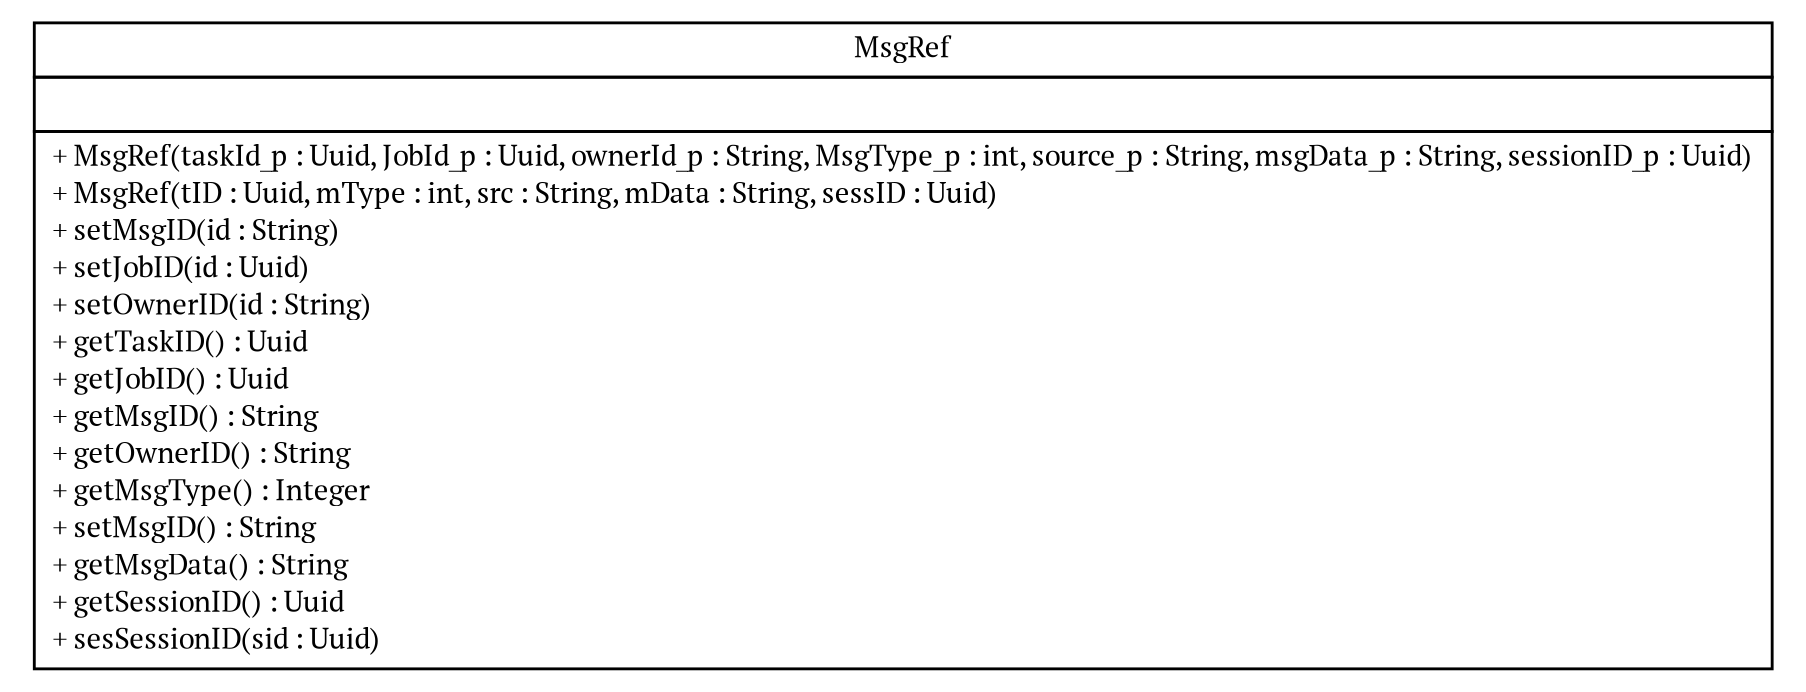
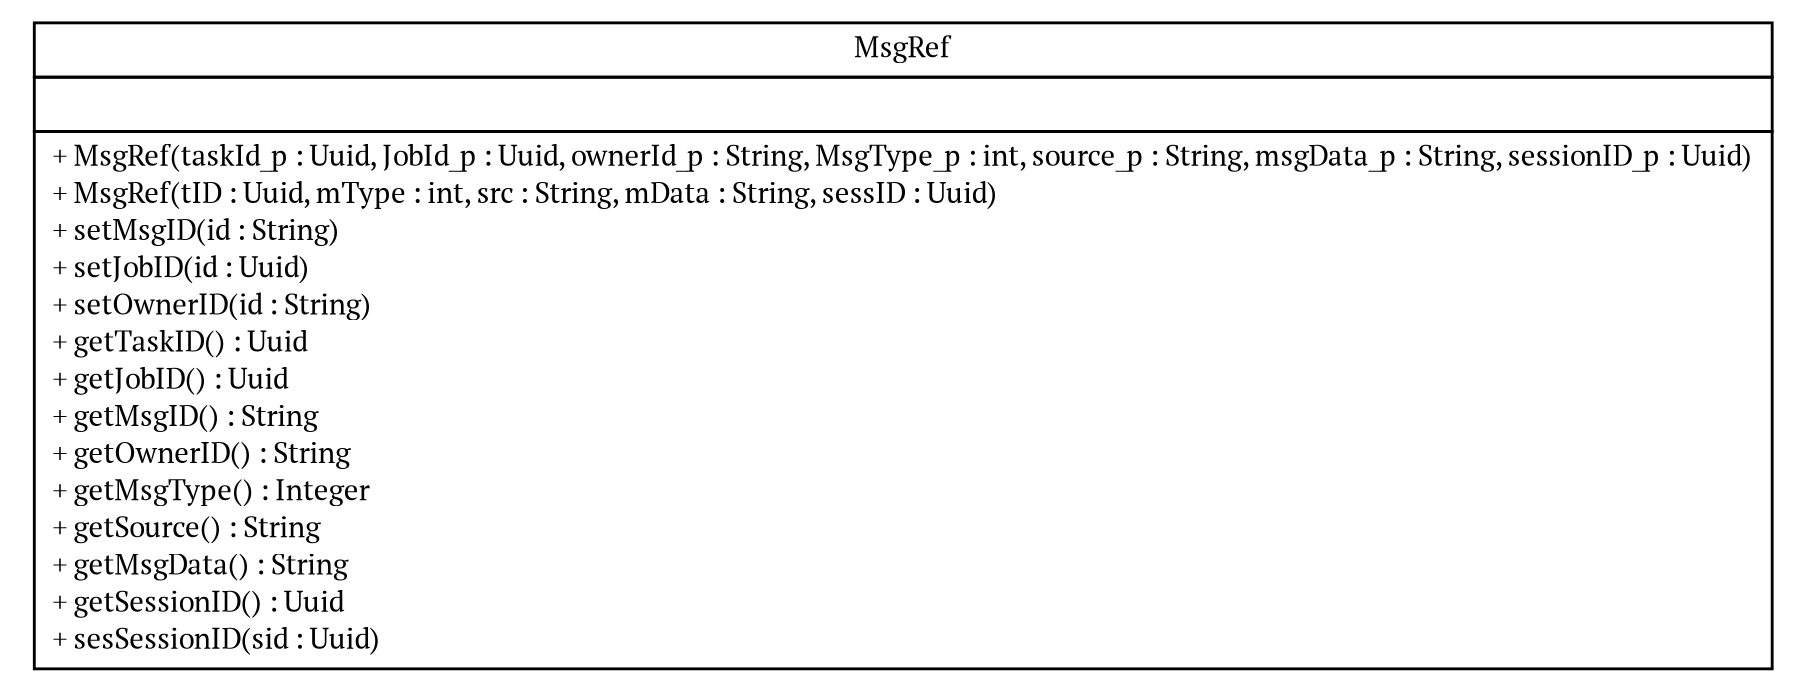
(184, 529) -> (187, 529)
